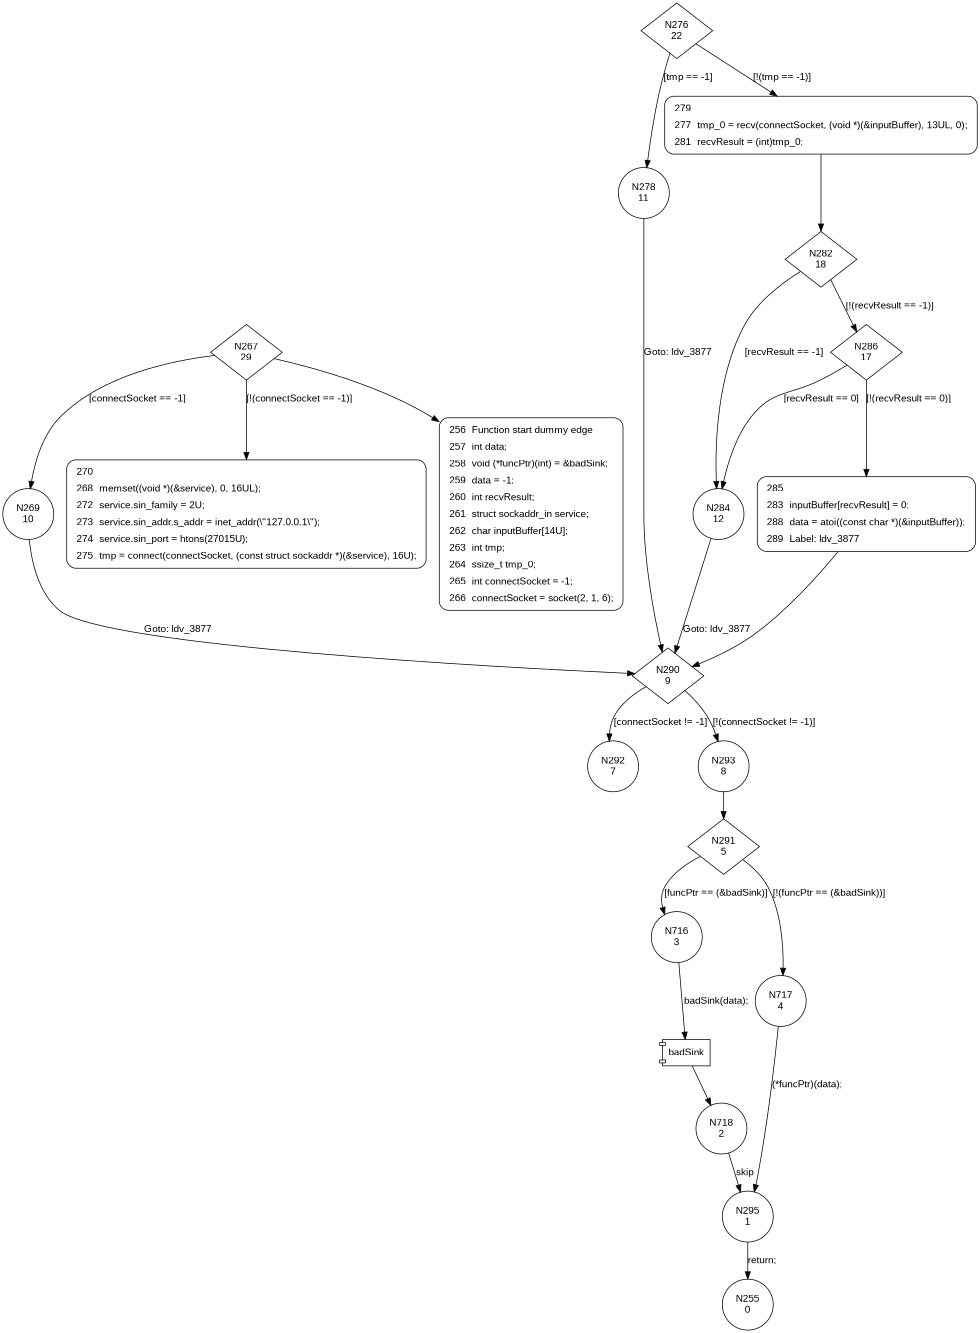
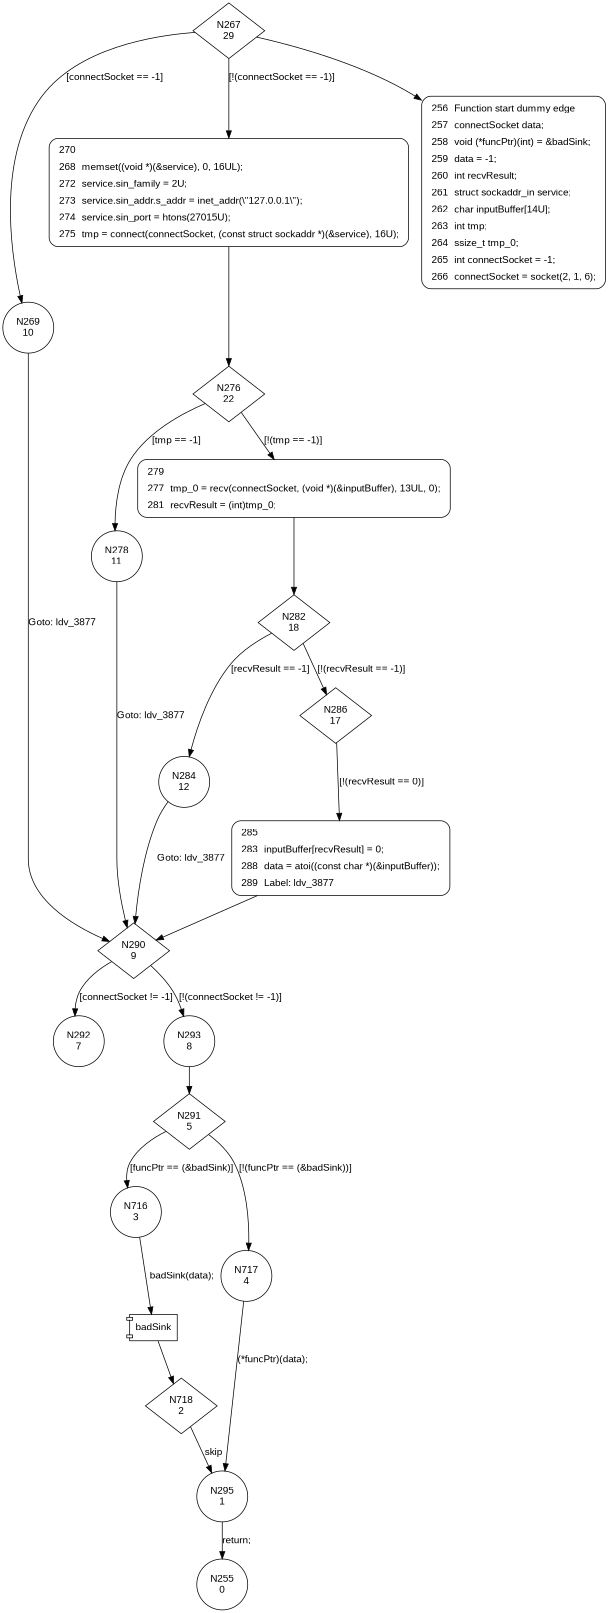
none -> (229, 303)
(765, 403) -> none
(490, 447) -> (499, 125)
(721, 1129) -> (181, 1406)
